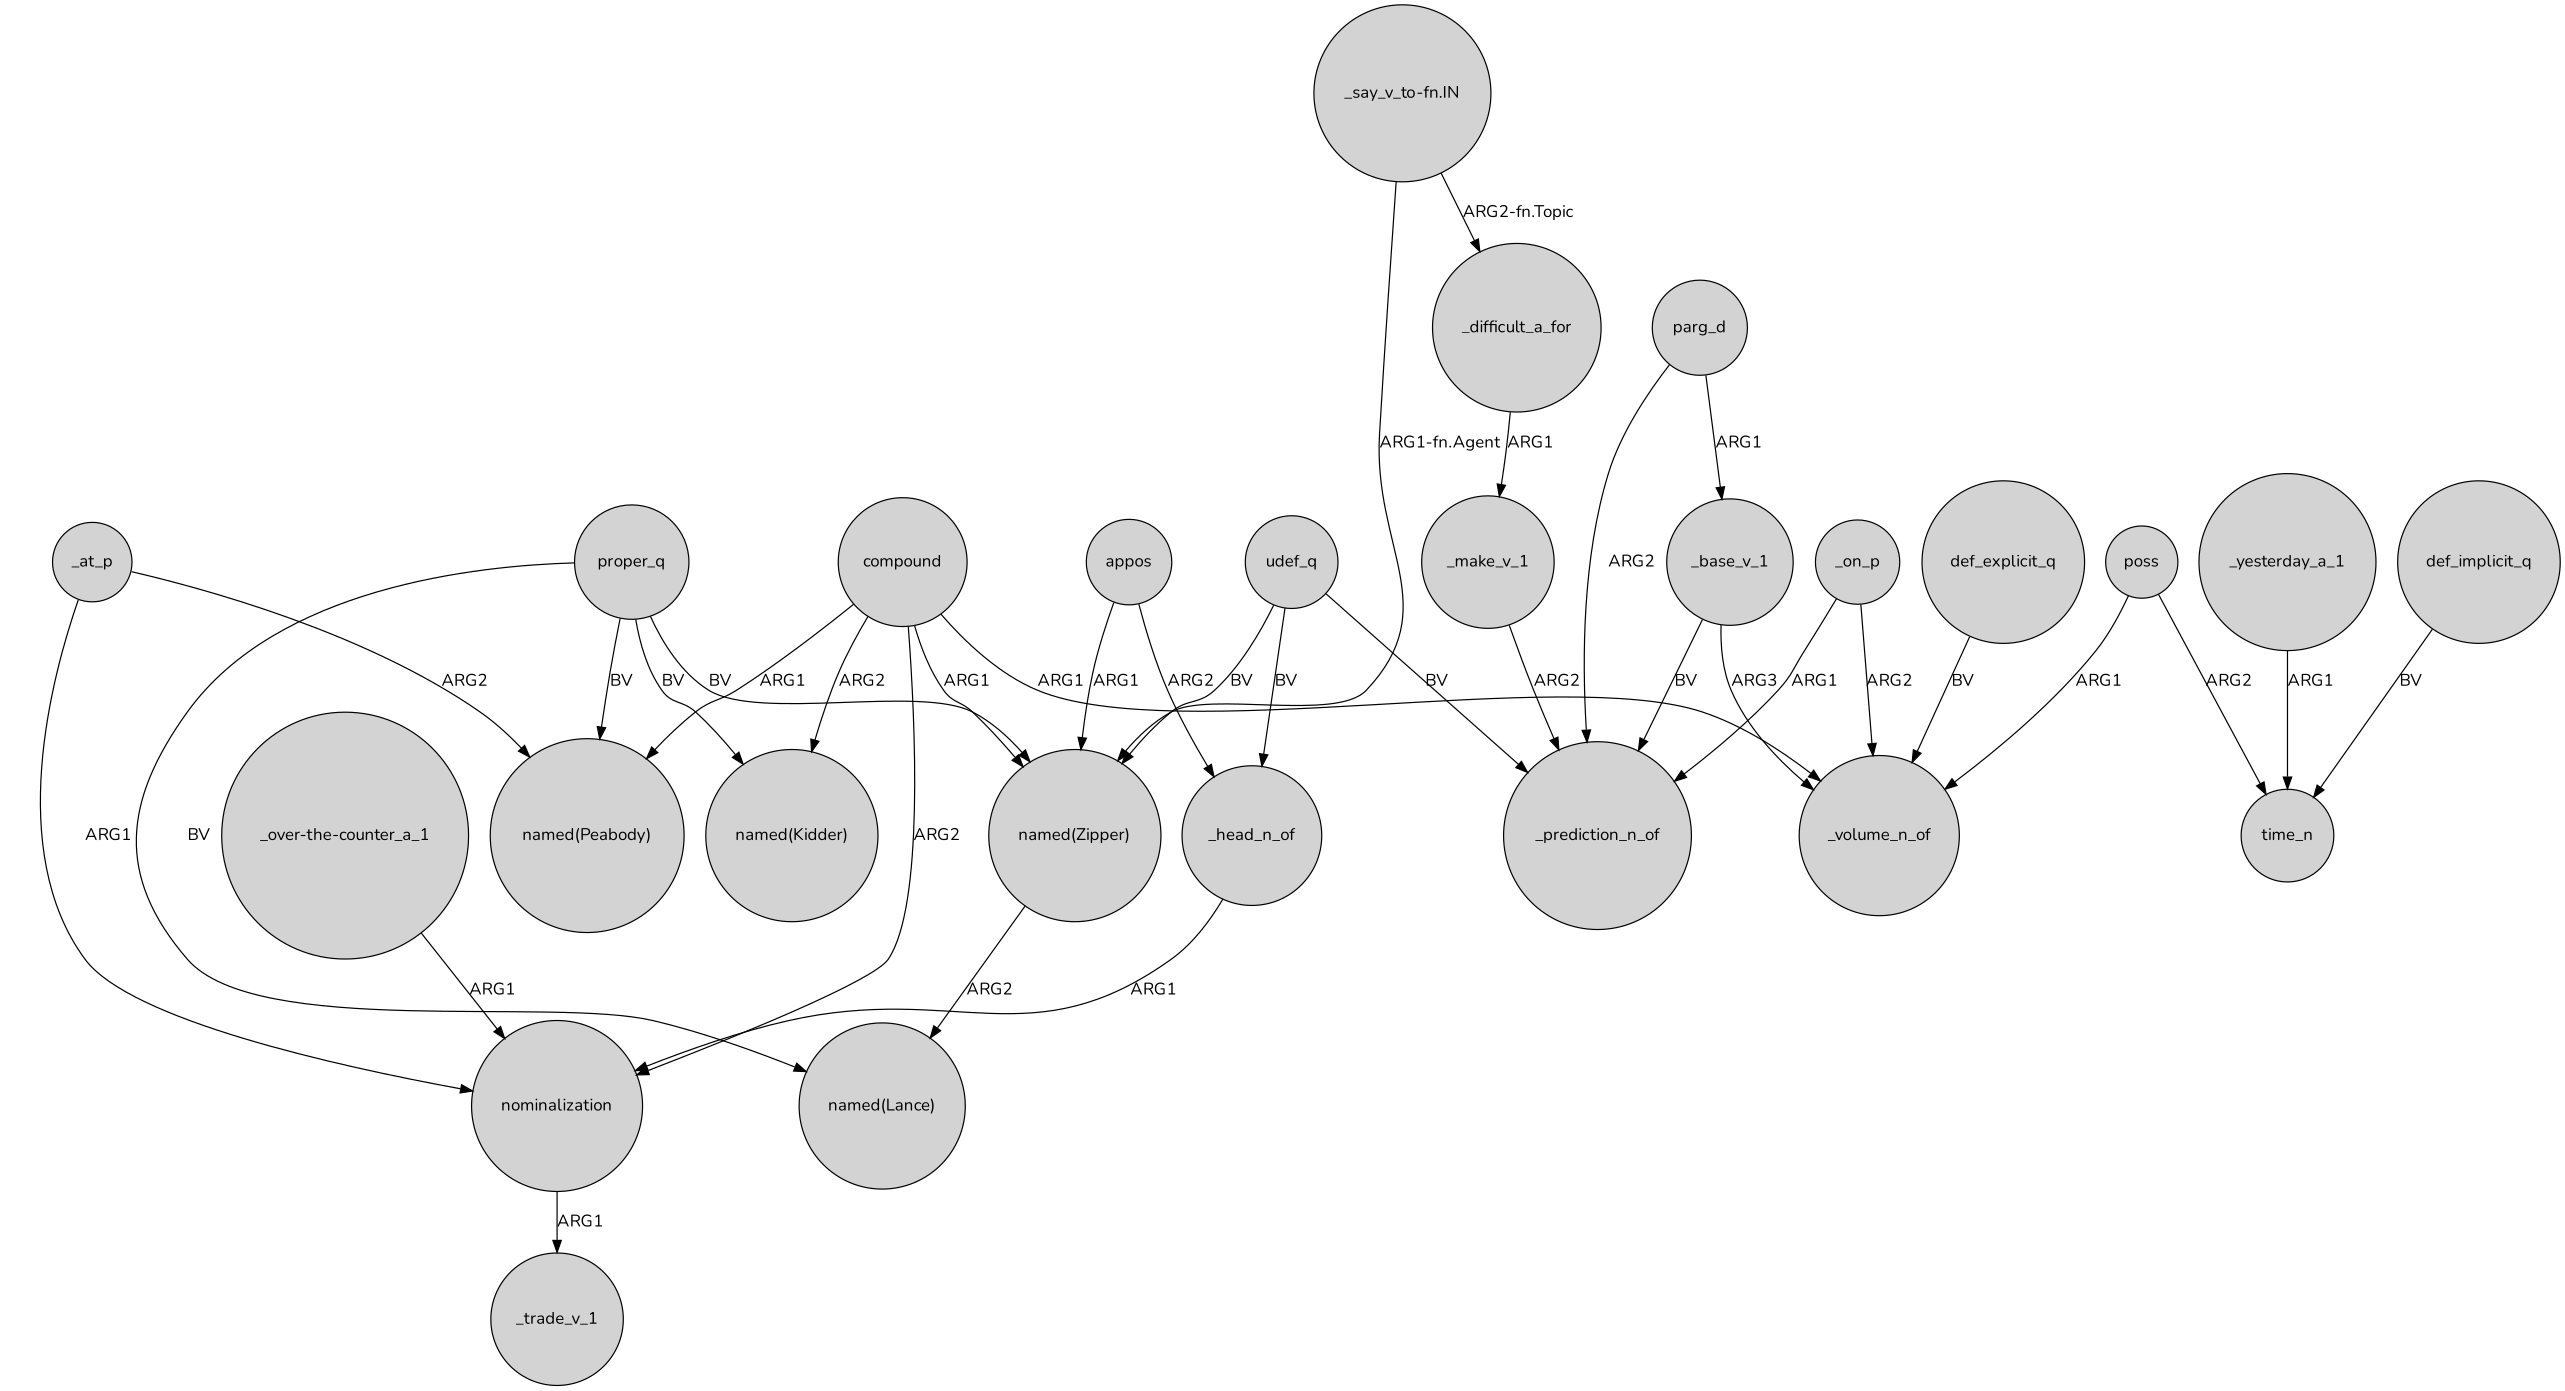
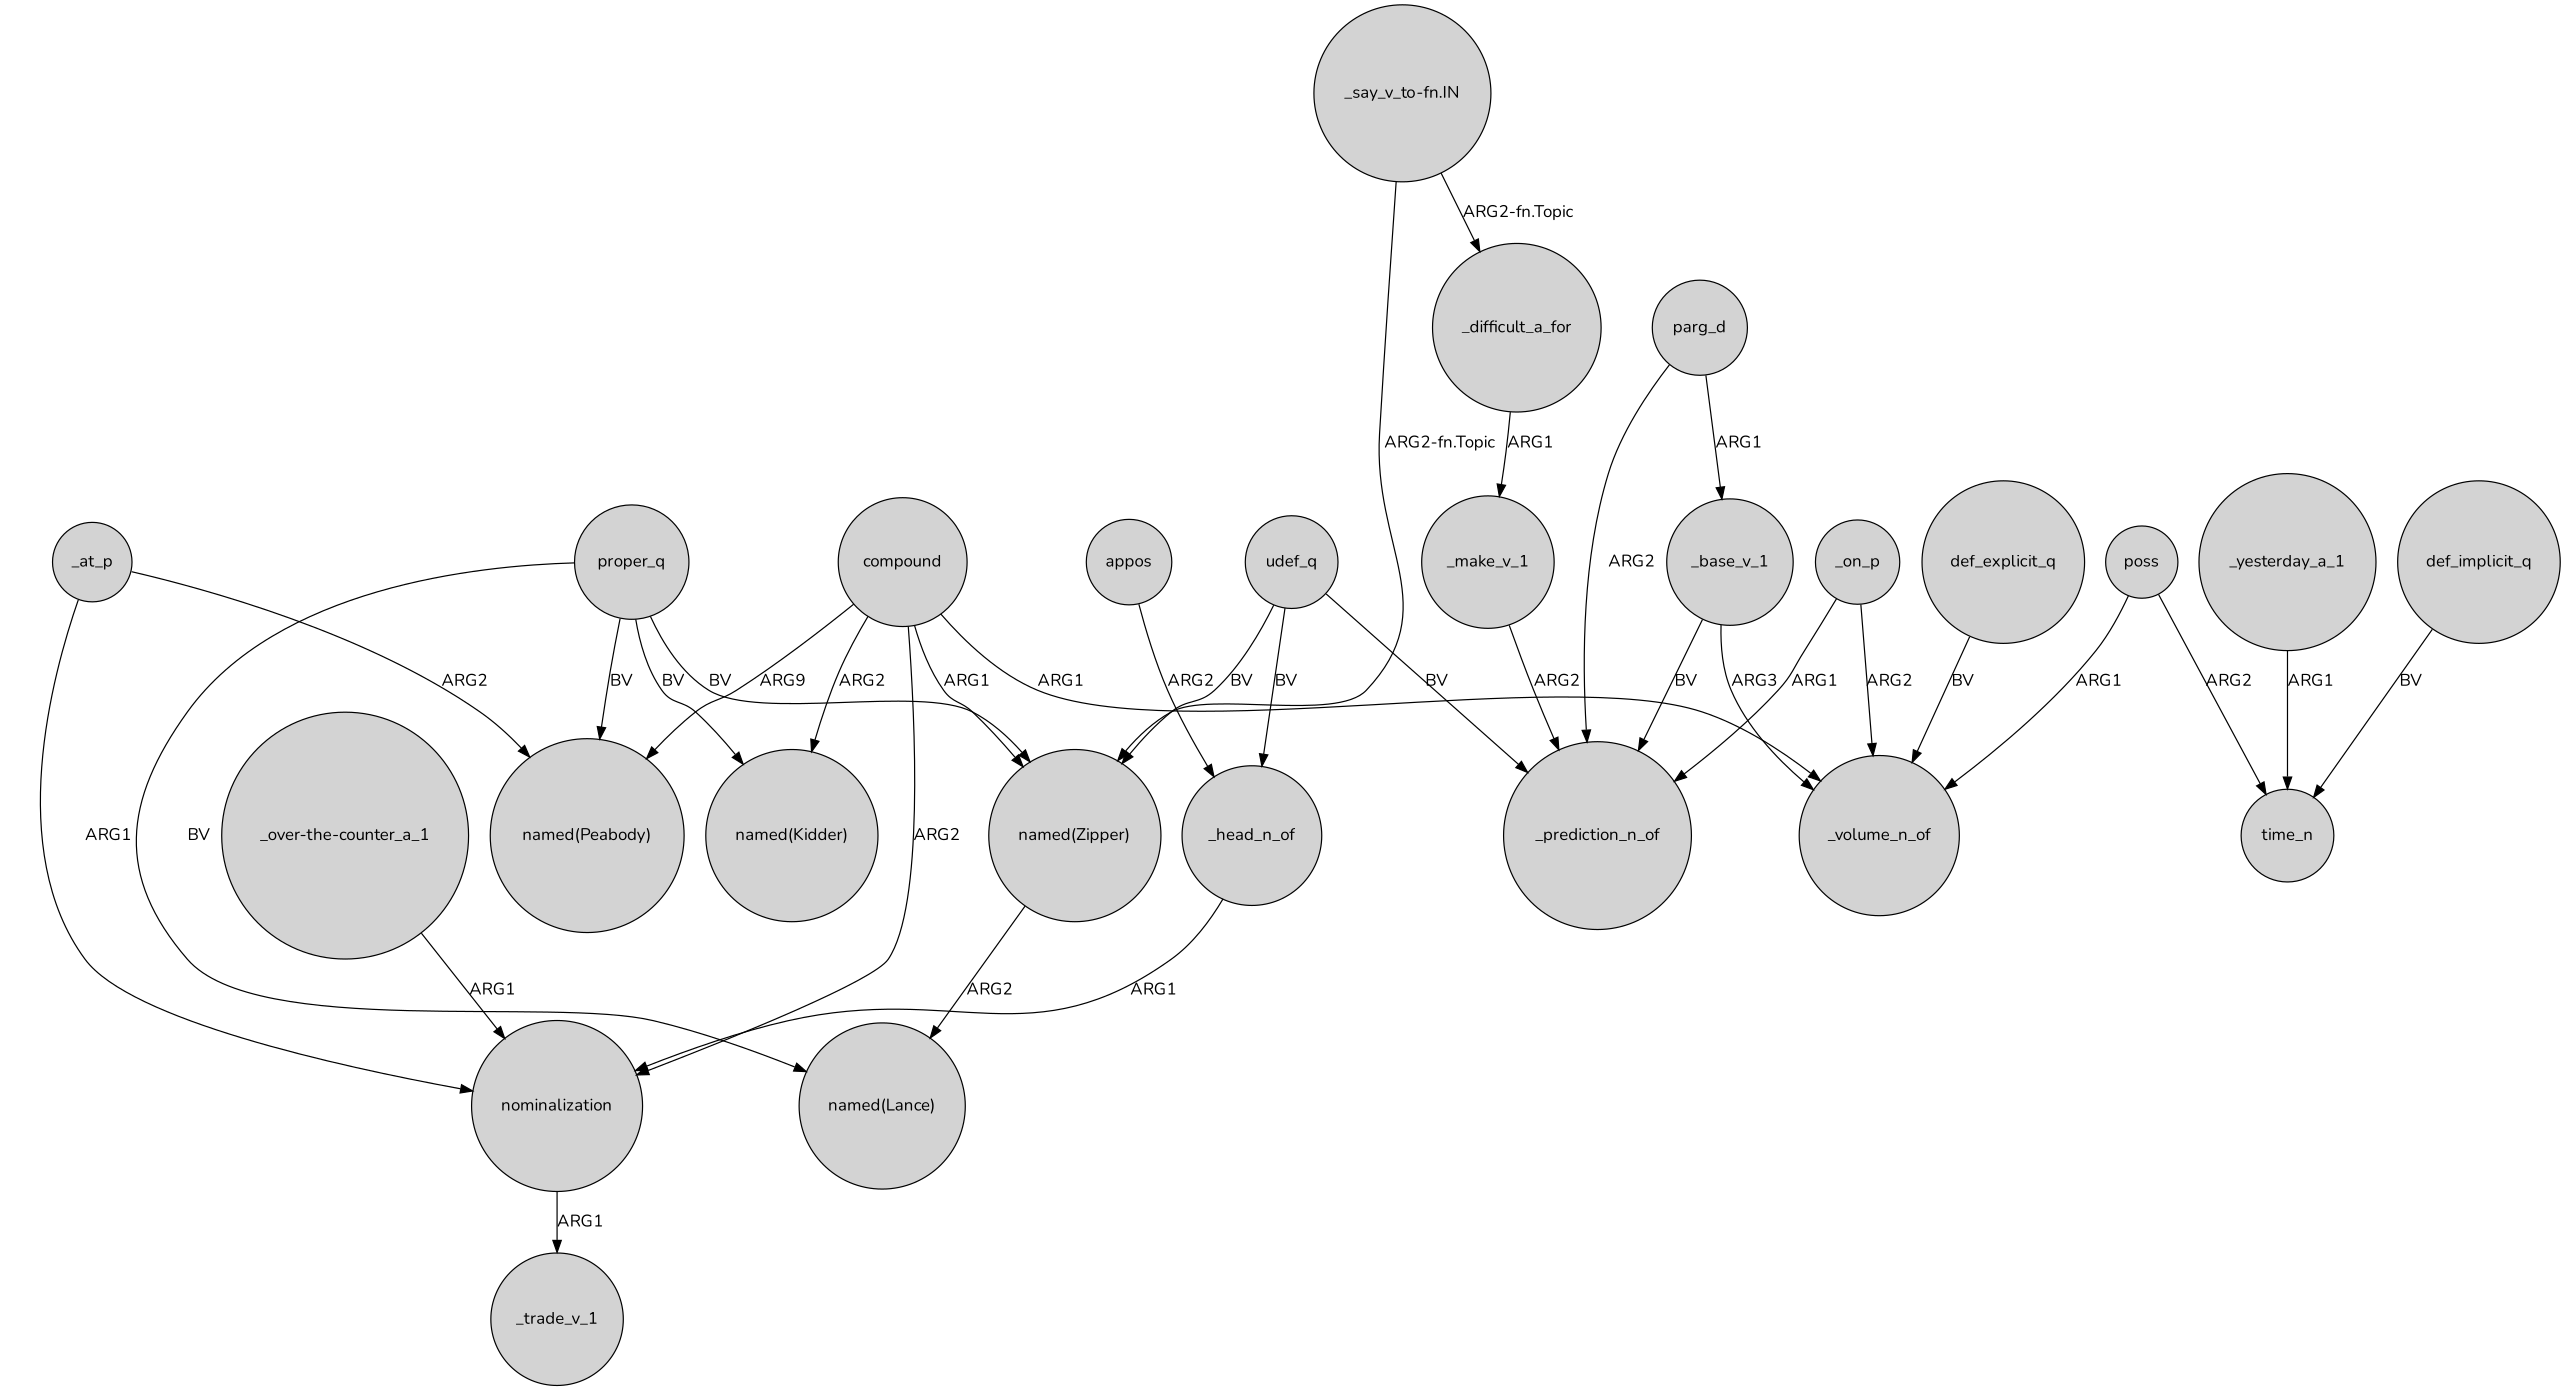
(1440, 443) -> (1440, 443)
(1094, 669) -> none
(783, 681) -> (783, 681)
